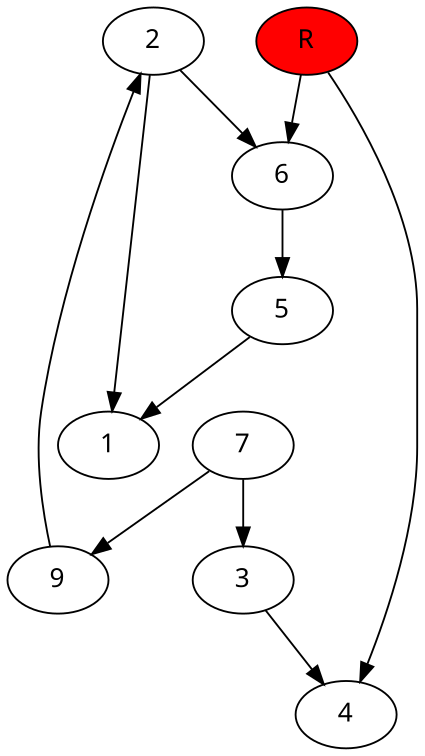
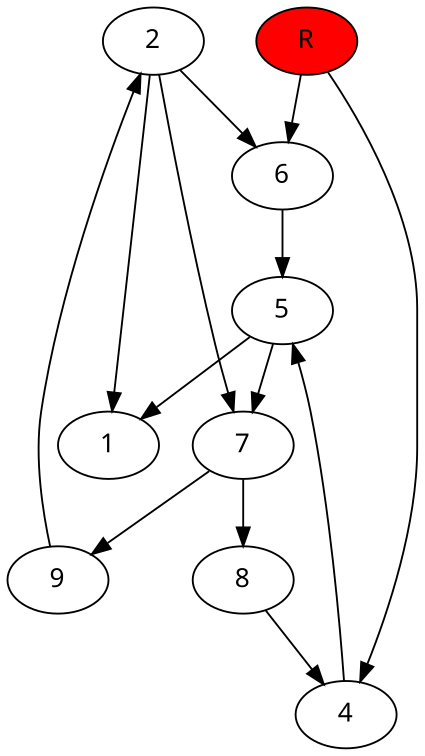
none -> (191, 235)
none -> (266, 369)
none -> (328, 521)
(243, 580) -> (243, 580)
